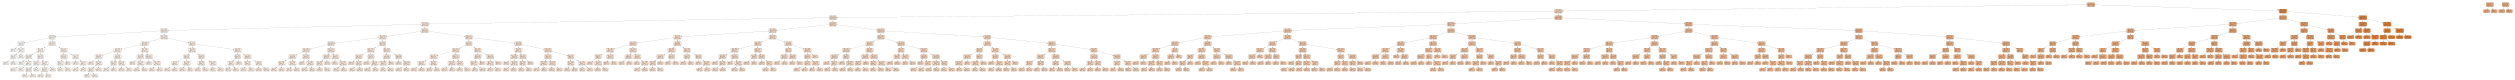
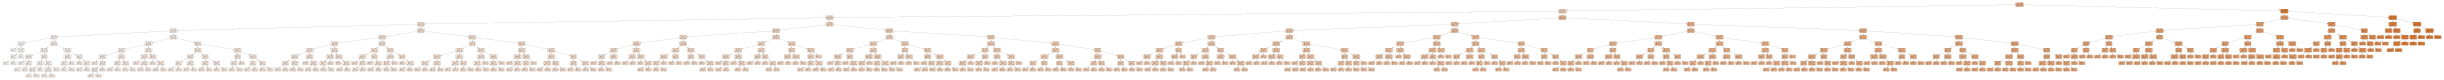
none -> (2047, 57)
